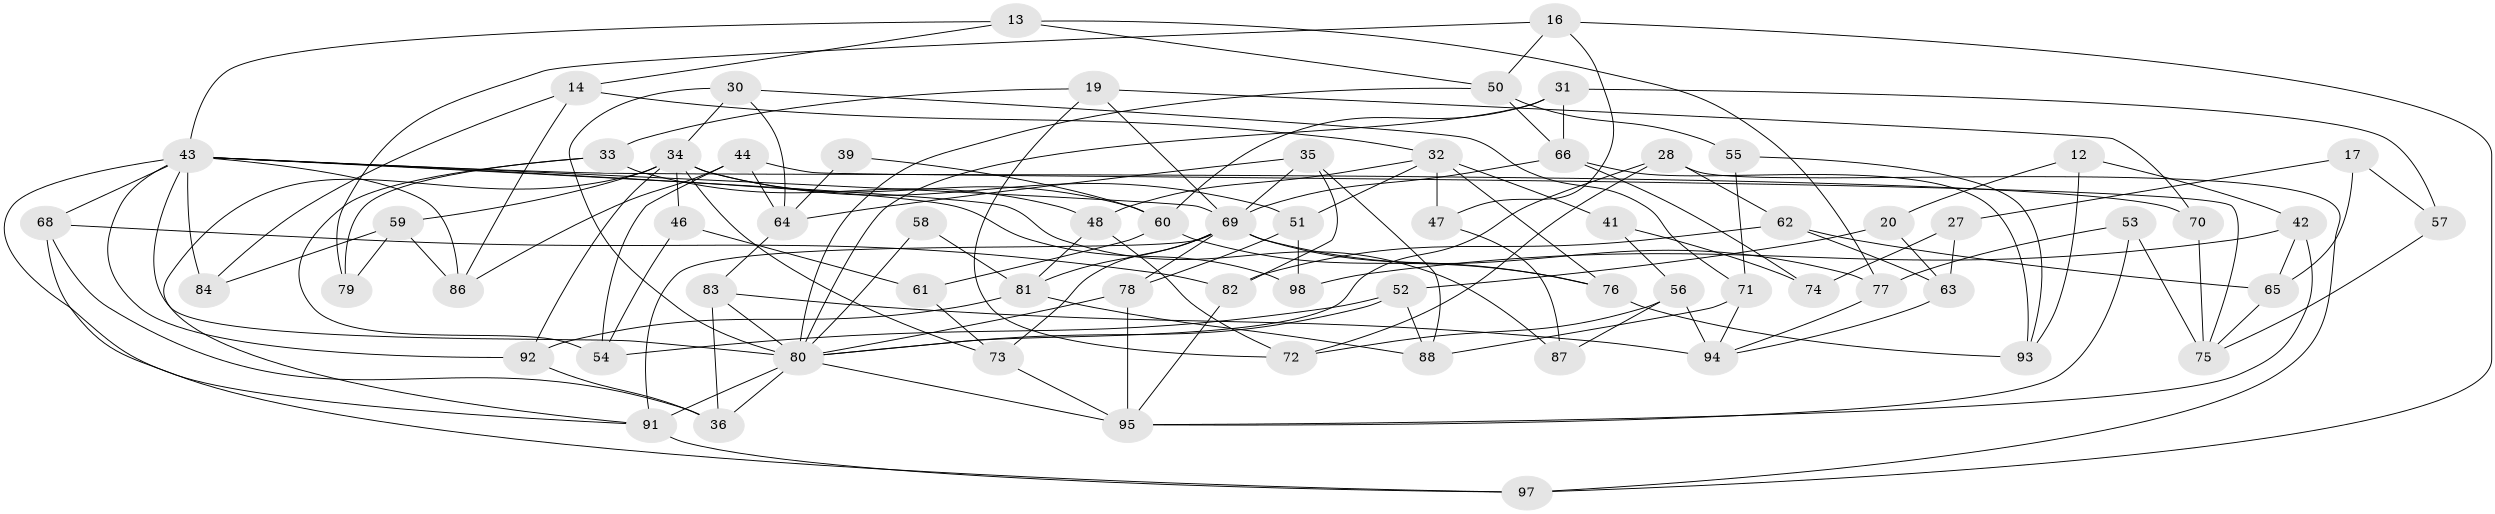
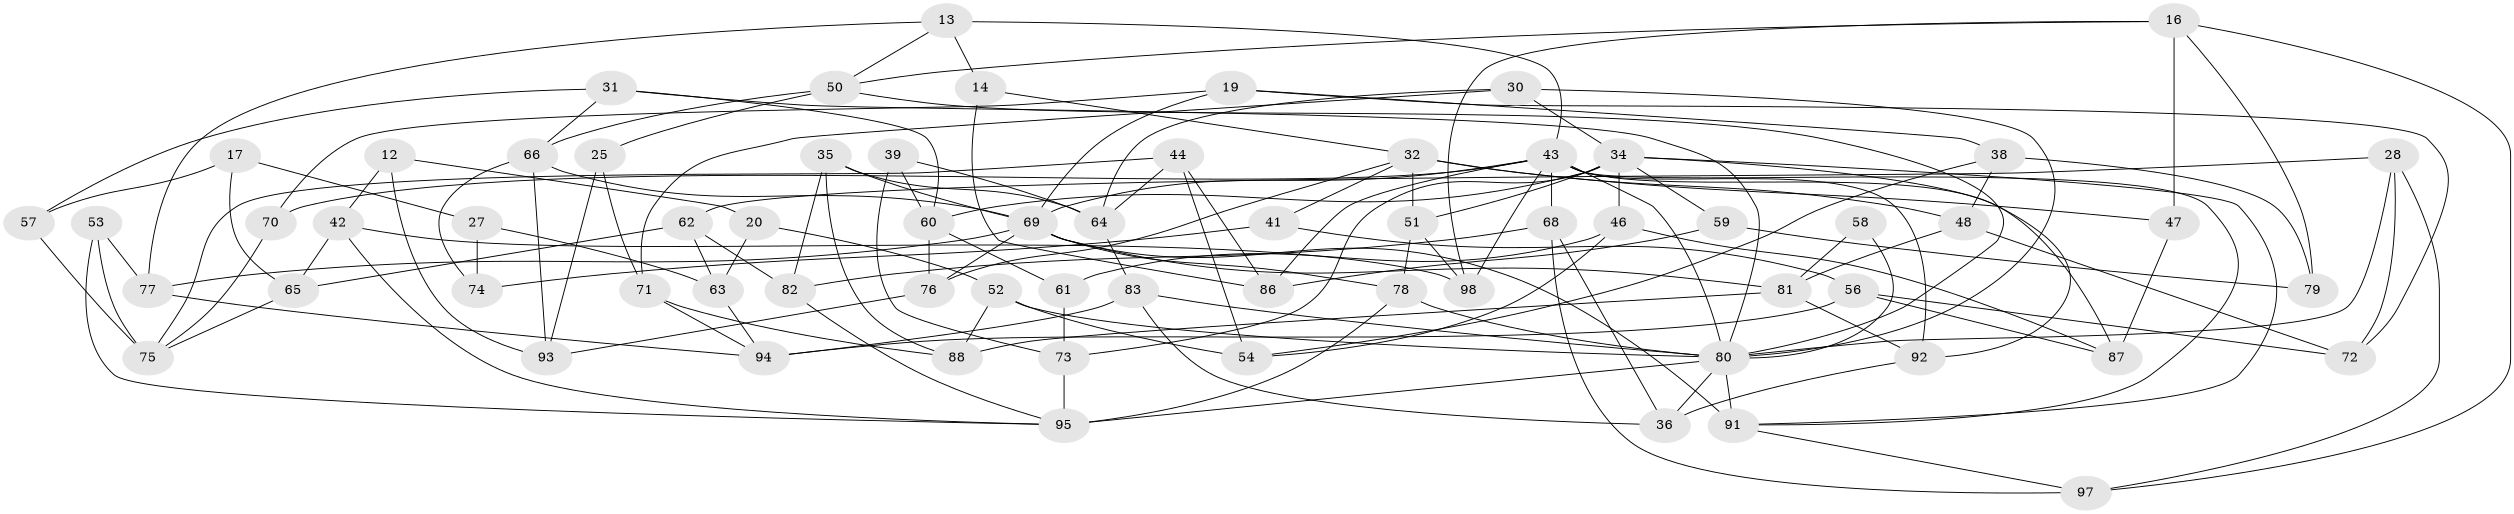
none -> (1641, 38)
(608, 156) -> (2000, 156)
(1734, 156) -> (600, 156)
none -> (1874, 271)
(1096, 272) -> (900, 311)
(204, 291) -> none
